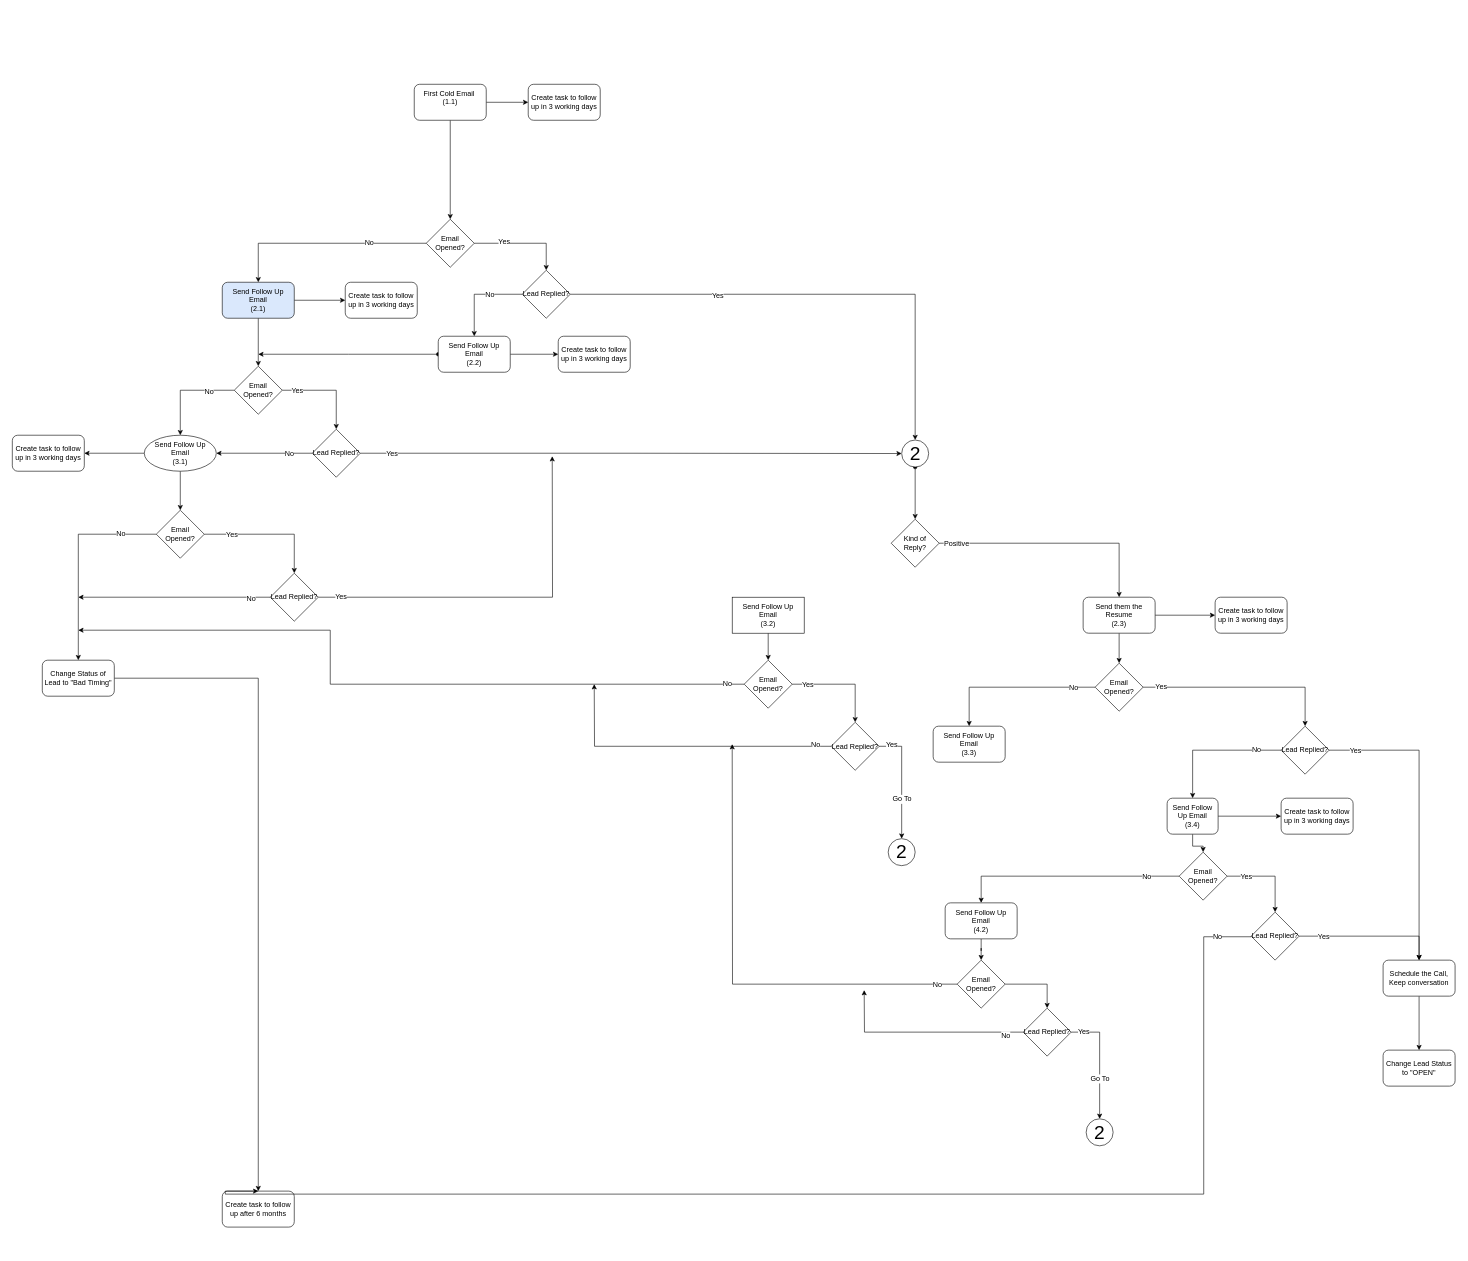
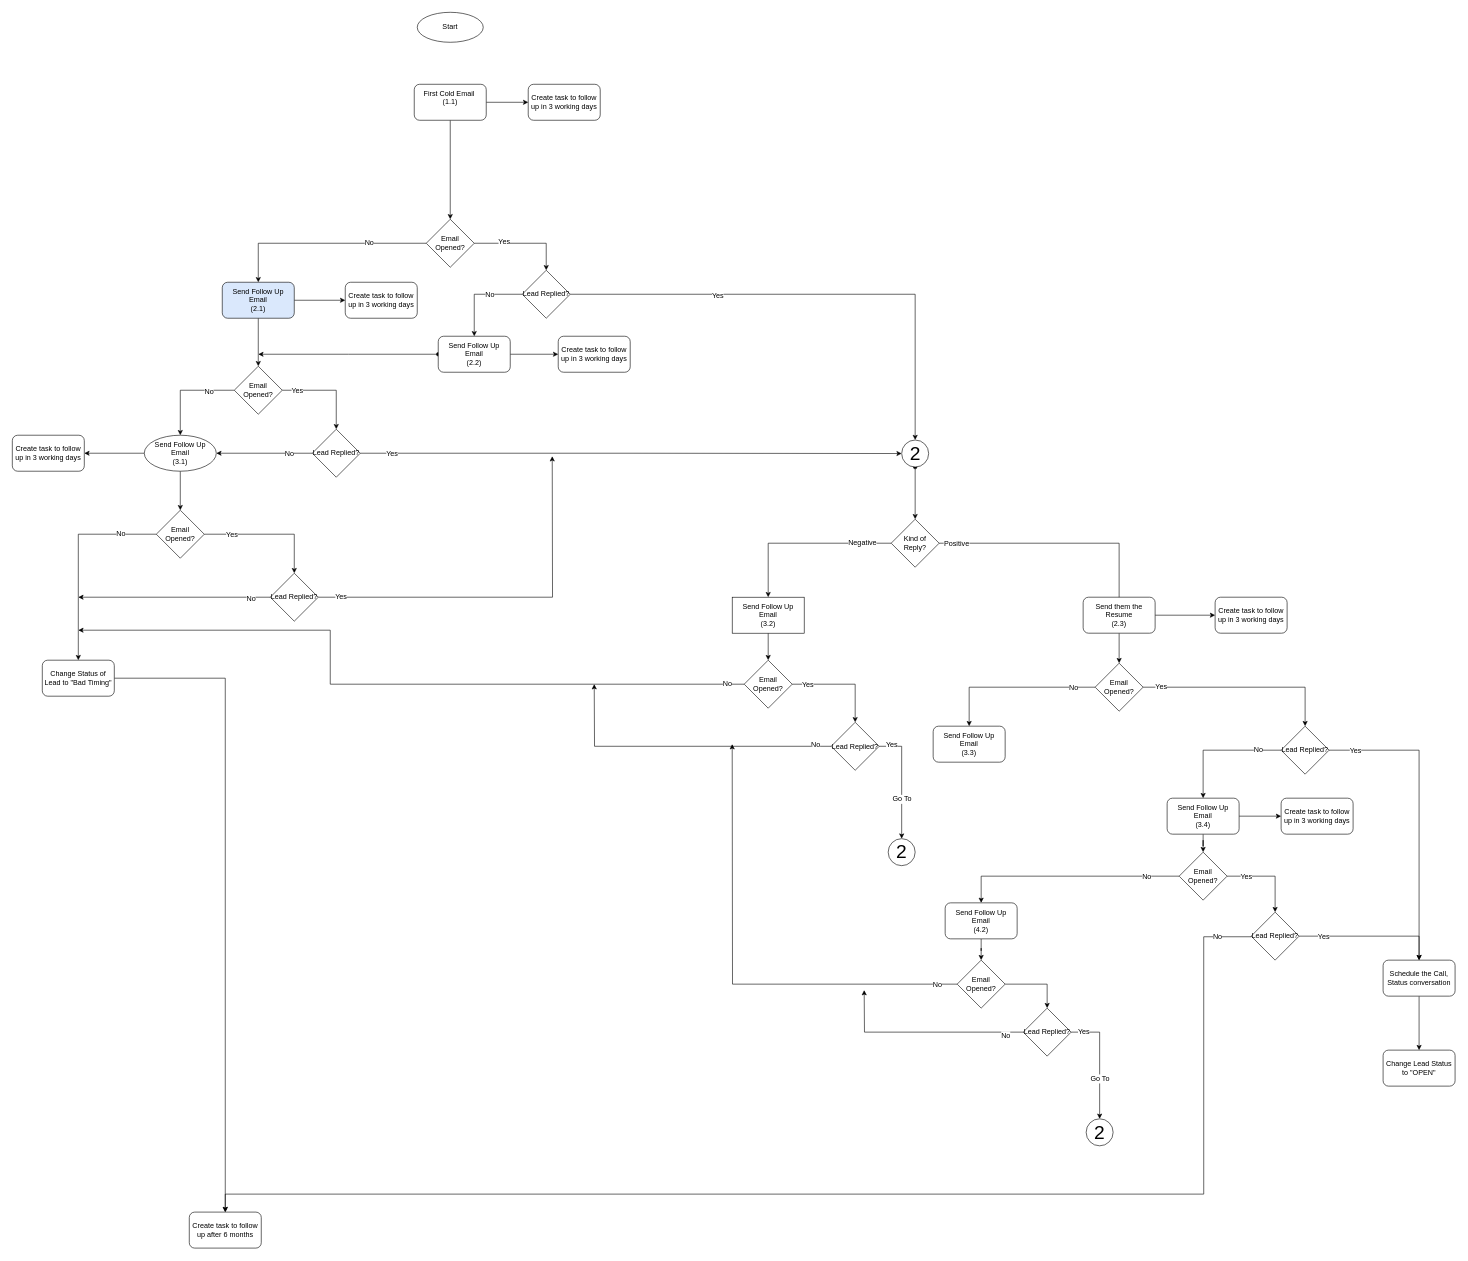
none -> (450, 27)
none -> (862, 543)
(1119, 591) -> (1119, 593)
(1193, 816) -> (1203, 816)
(1419, 978) -> (1419, 978)
(258, 1209) -> (225, 1230)
